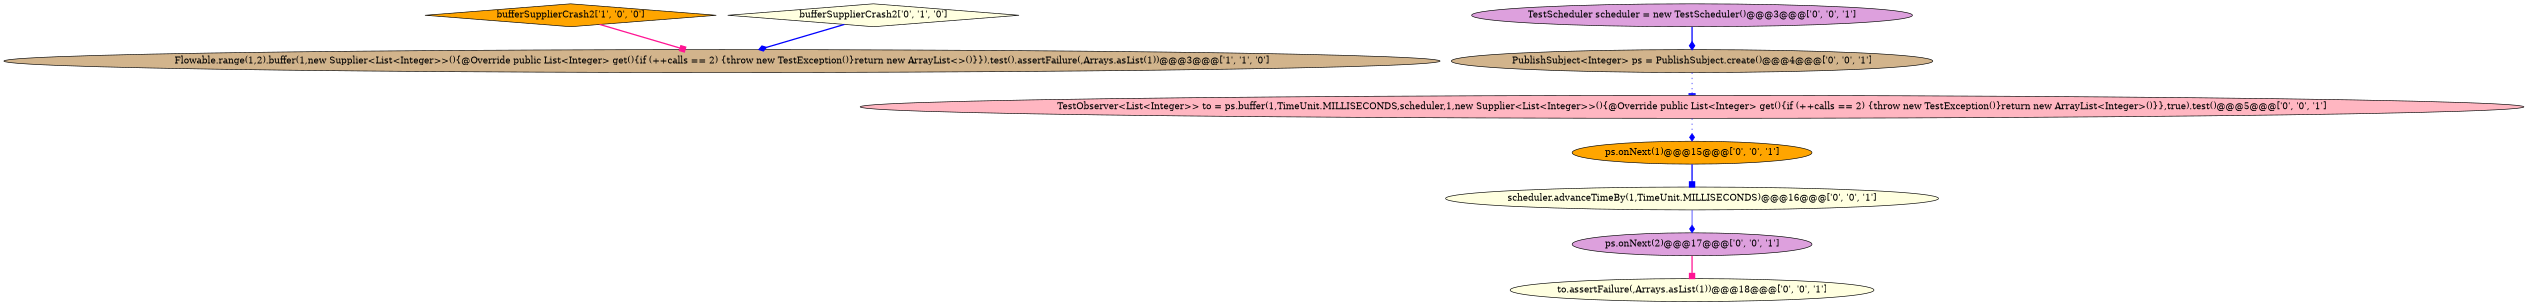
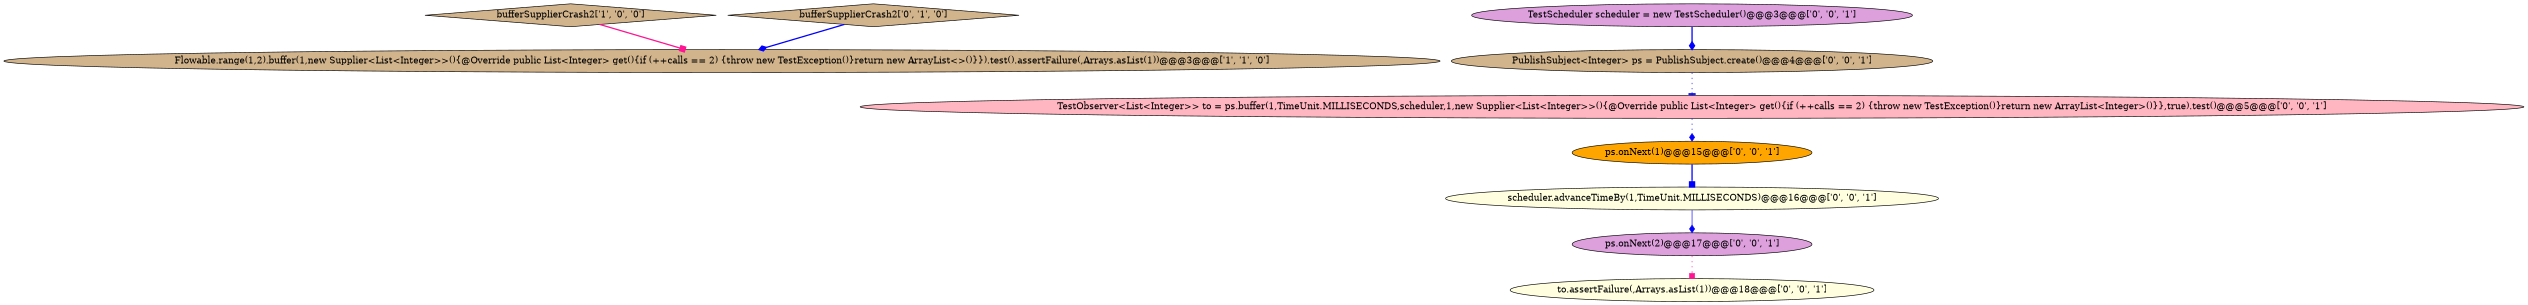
(571, 15) -> (571, 15)
(873, 15) -> (873, 15)
(1692, 264) -> (1692, 264)
